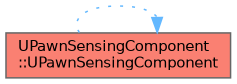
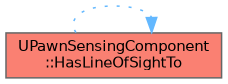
(118, 55) -> (114, 55)
